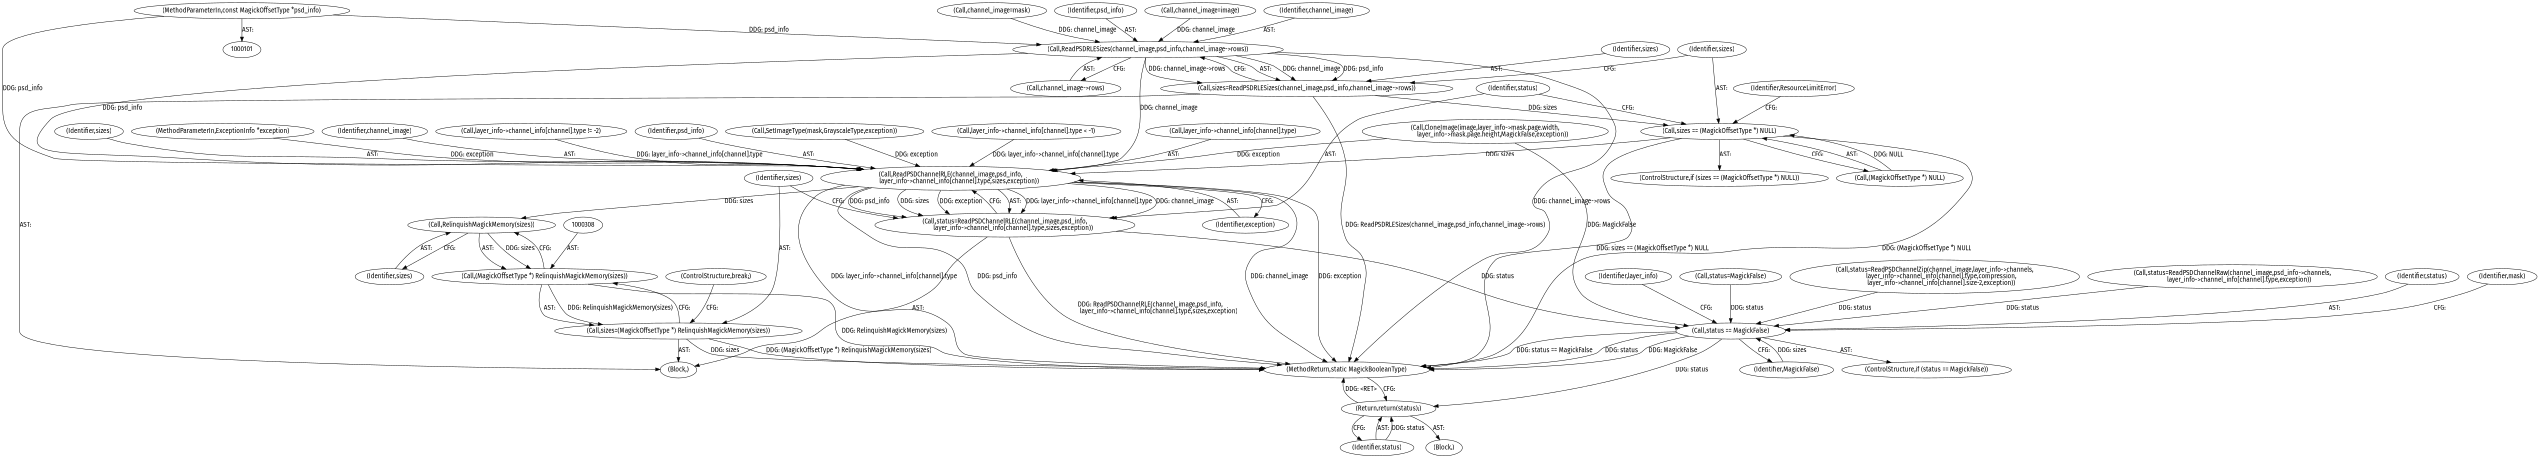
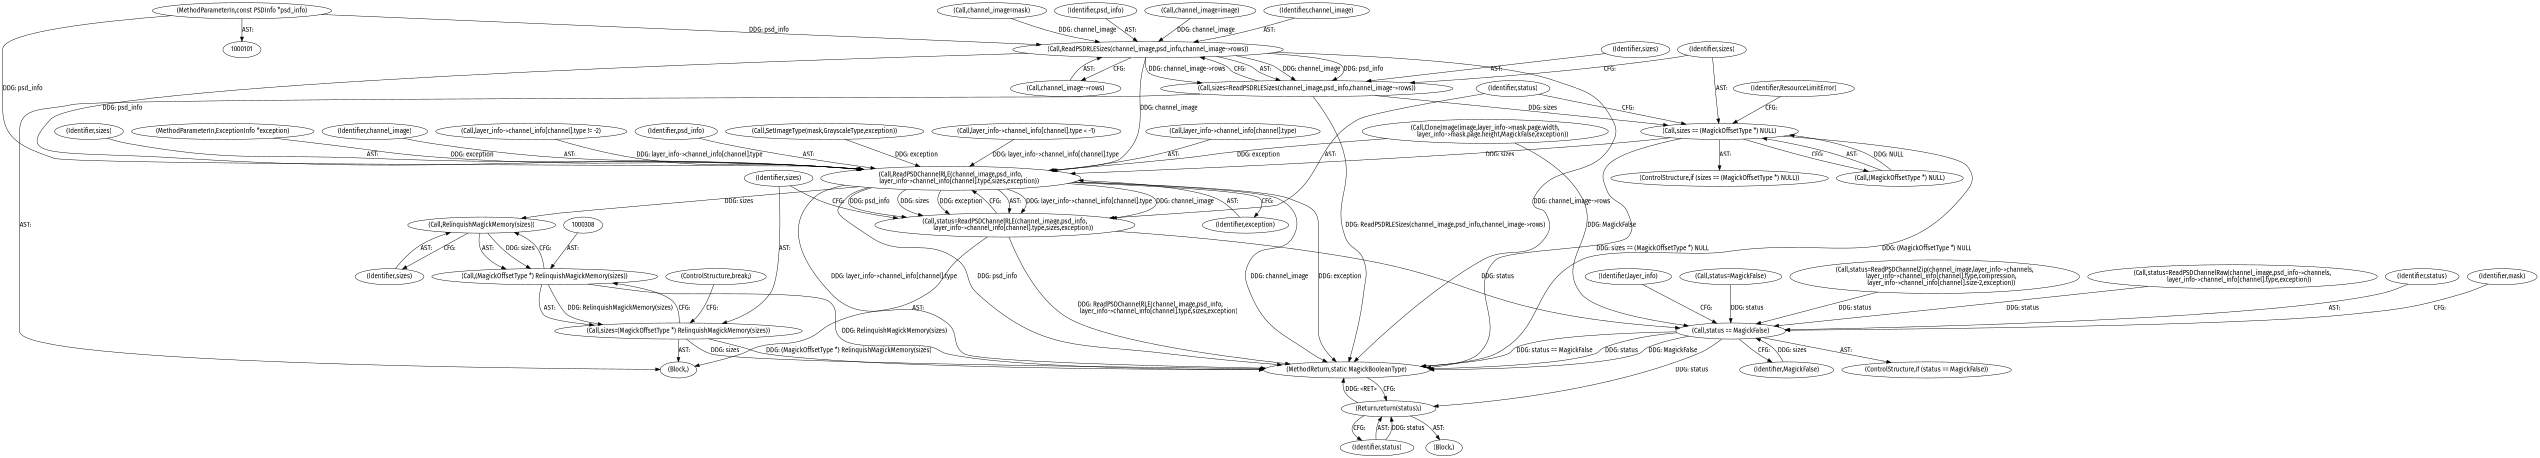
(242, 11) -> (242, 11)
